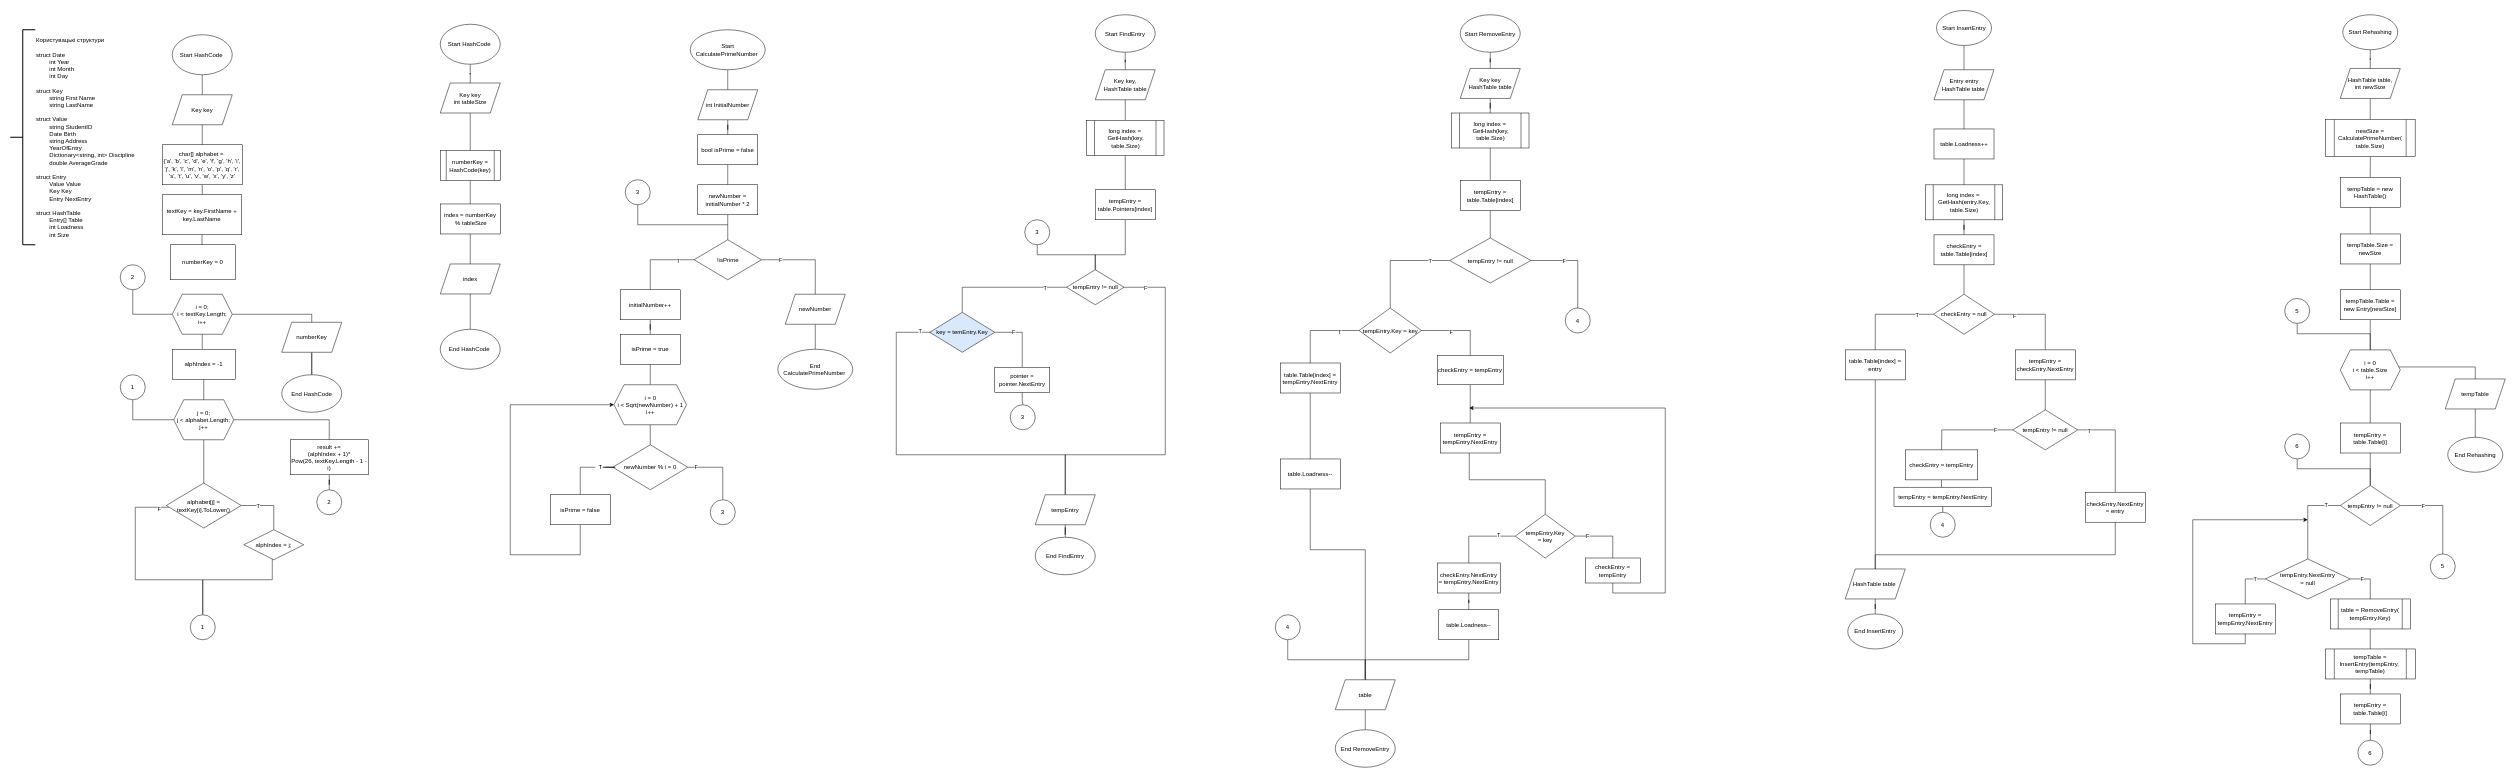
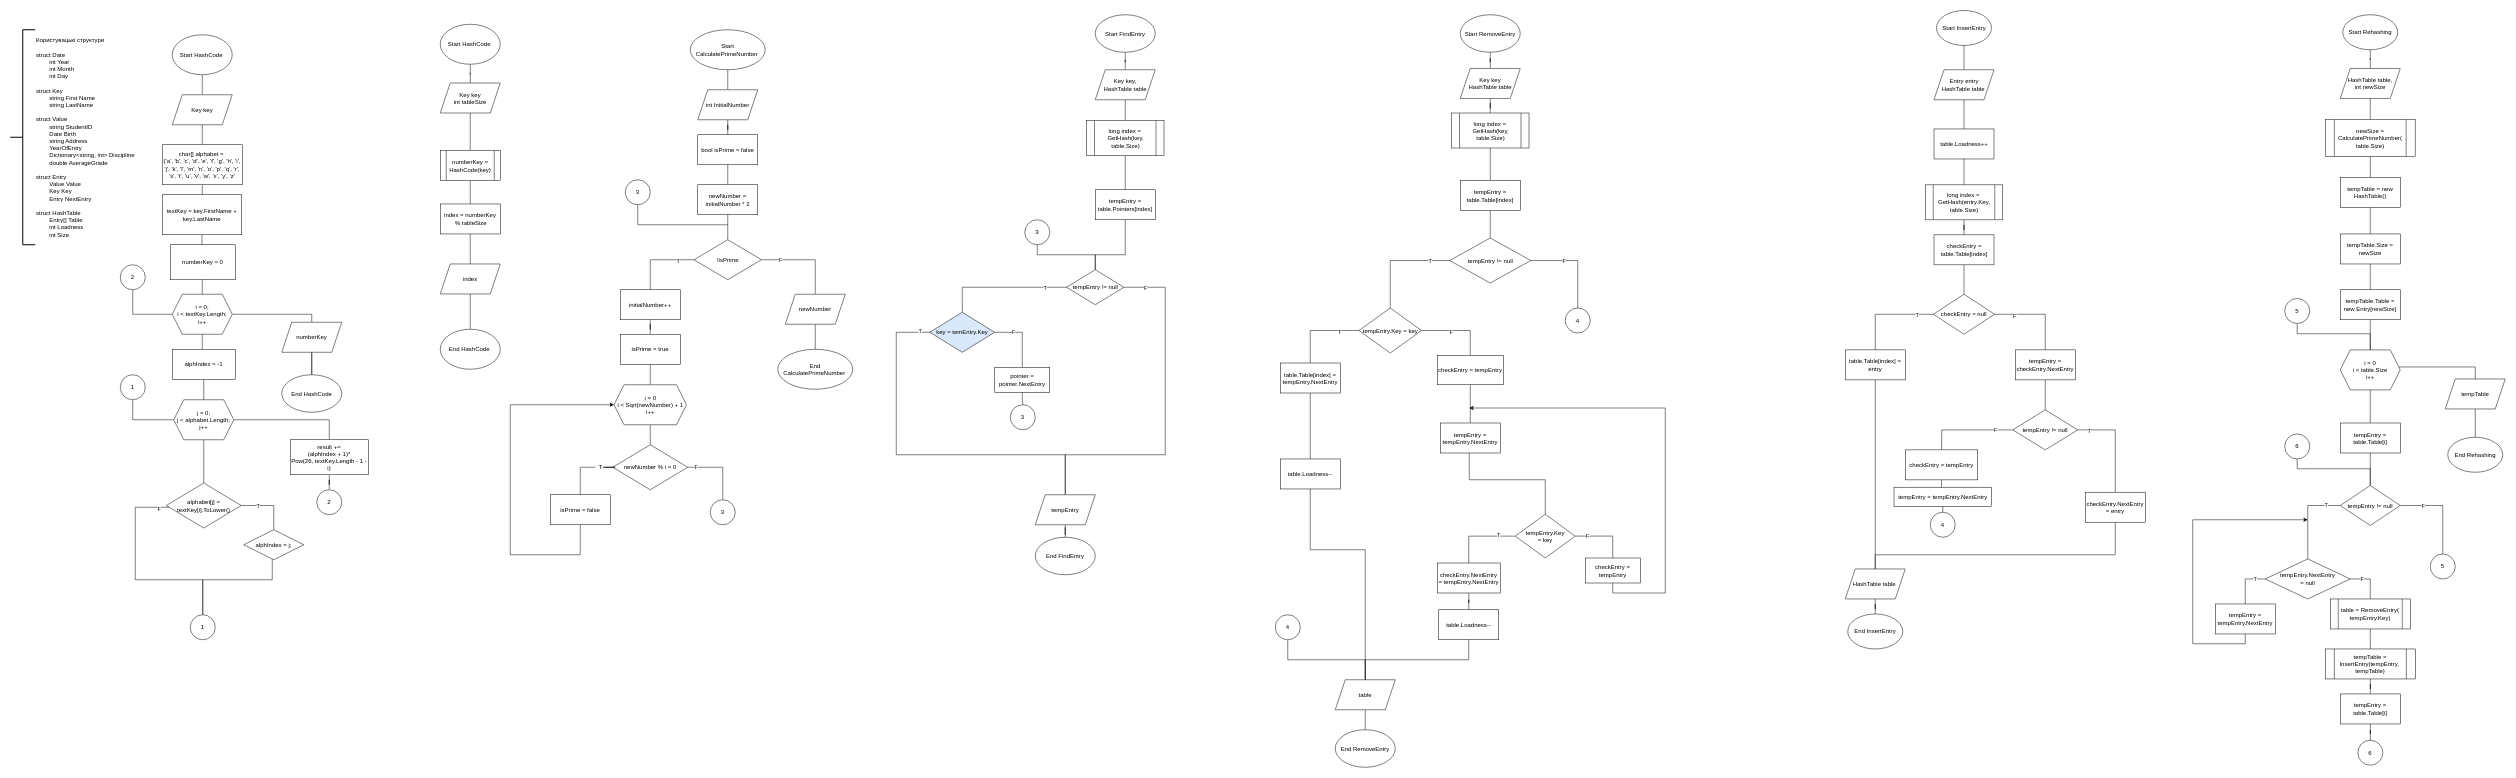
none -> (202, 286)
